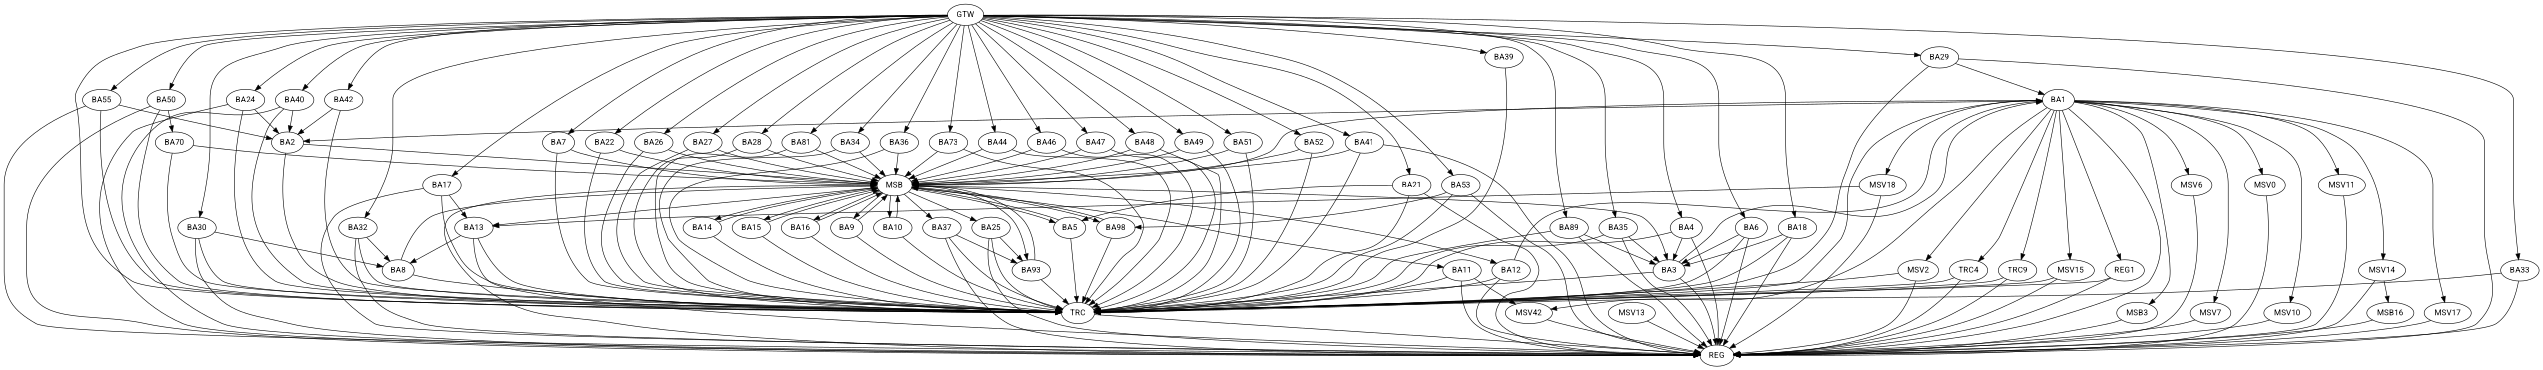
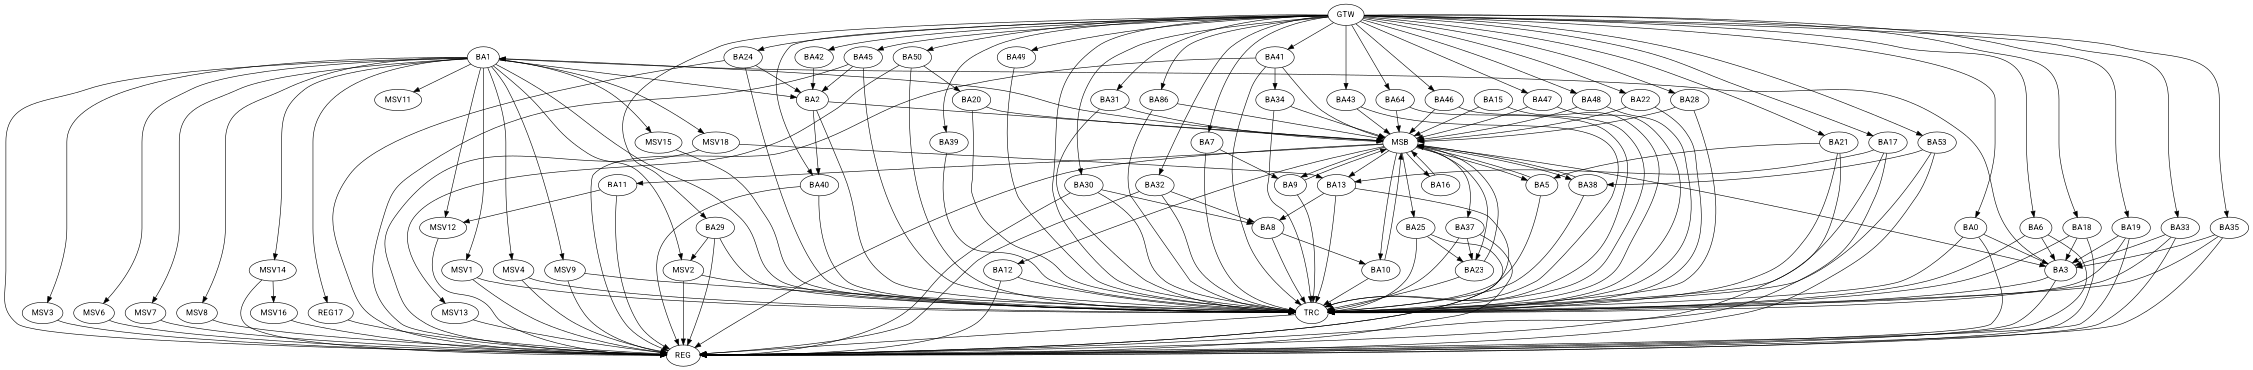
(909, 76) -> (1275, 78)
(1997, 78) -> (701, 247)
(102, 100) -> (863, 57)
(292, 118) -> (816, 138)
(175, 143) -> (972, 100)
(654, 143) -> none
(703, 143) -> none
(801, 143) -> (1110, 100)
(899, 143) -> (1159, 100)
(948, 143) -> (1346, 100)
(998, 143) -> (1395, 100)
(1243, 143) -> none
(1314, 143) -> none
(1050, 174) -> none
(720, 177) -> (1246, 163)
(2265, 185) -> (197, 313)
(648, 193) -> (1321, 248)
(823, 202) -> none
(1788, 211) -> none
(702, 228) -> none
(1116, 228) -> (1588, 185)
(1569, 228) -> (2131, 228)
(1686, 228) -> (1971, 228)
none -> (2132, 247)
(1031, 270) -> (1474, 270)
(1968, 270) -> (514, 270)
(2018, 270) -> (565, 270)
(2125, 270) -> (462, 270)
(927, 292) -> none
(616, 300) -> none
(1275, 304) -> none
(1529, 313) -> (443, 228)
(2137, 313) -> (43, 313)
(2287, 313) -> none
(2390, 313) -> (274, 313)
(2448, 313) -> (331, 313)
(1904, 337) -> none
(2097, 344) -> none
(733, 350) -> (618, 167)
